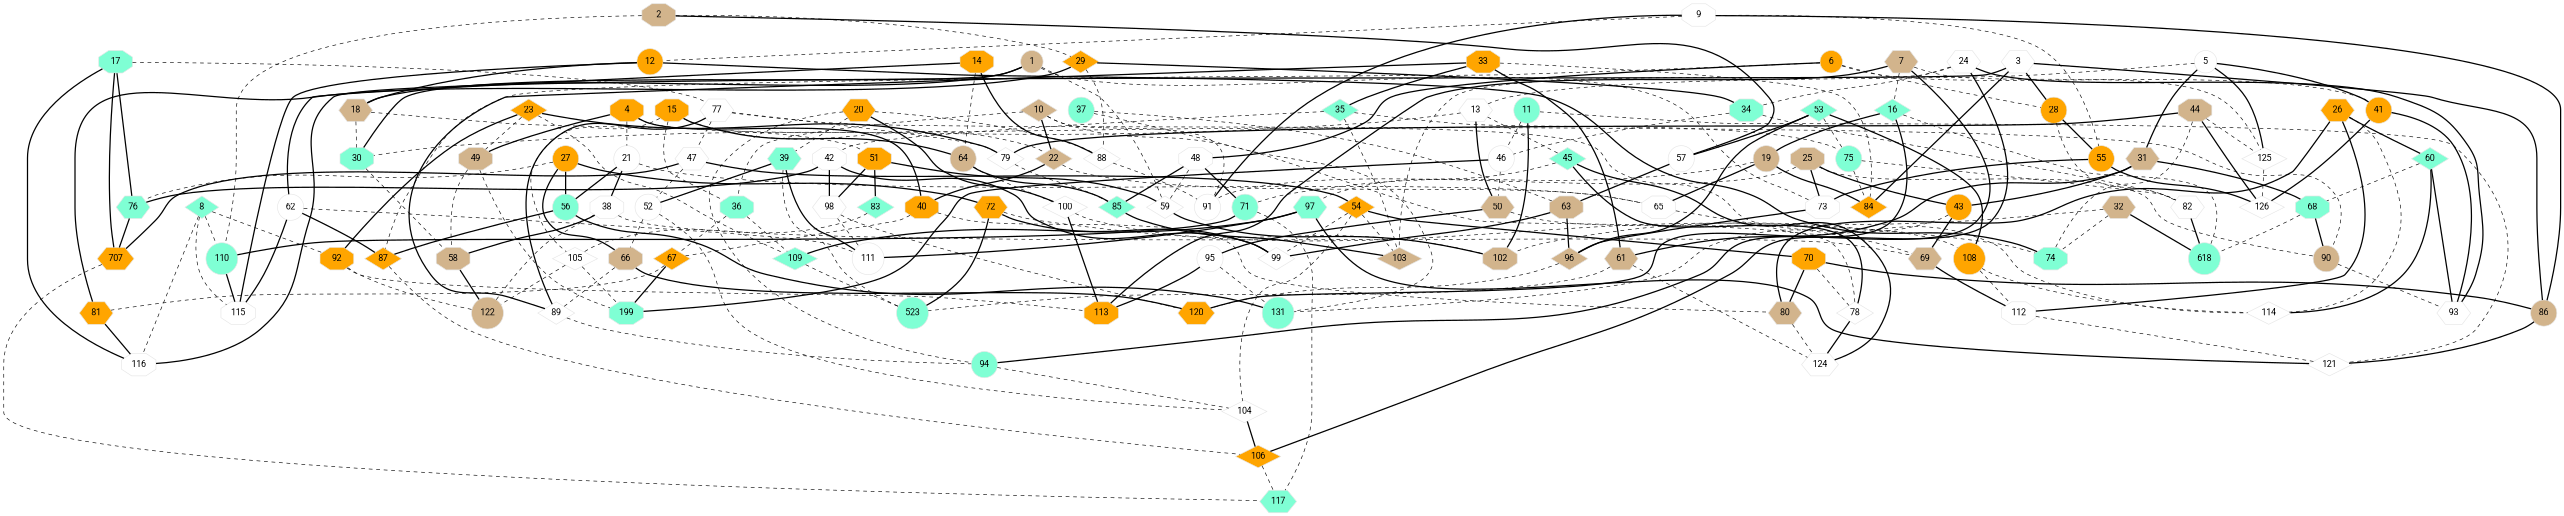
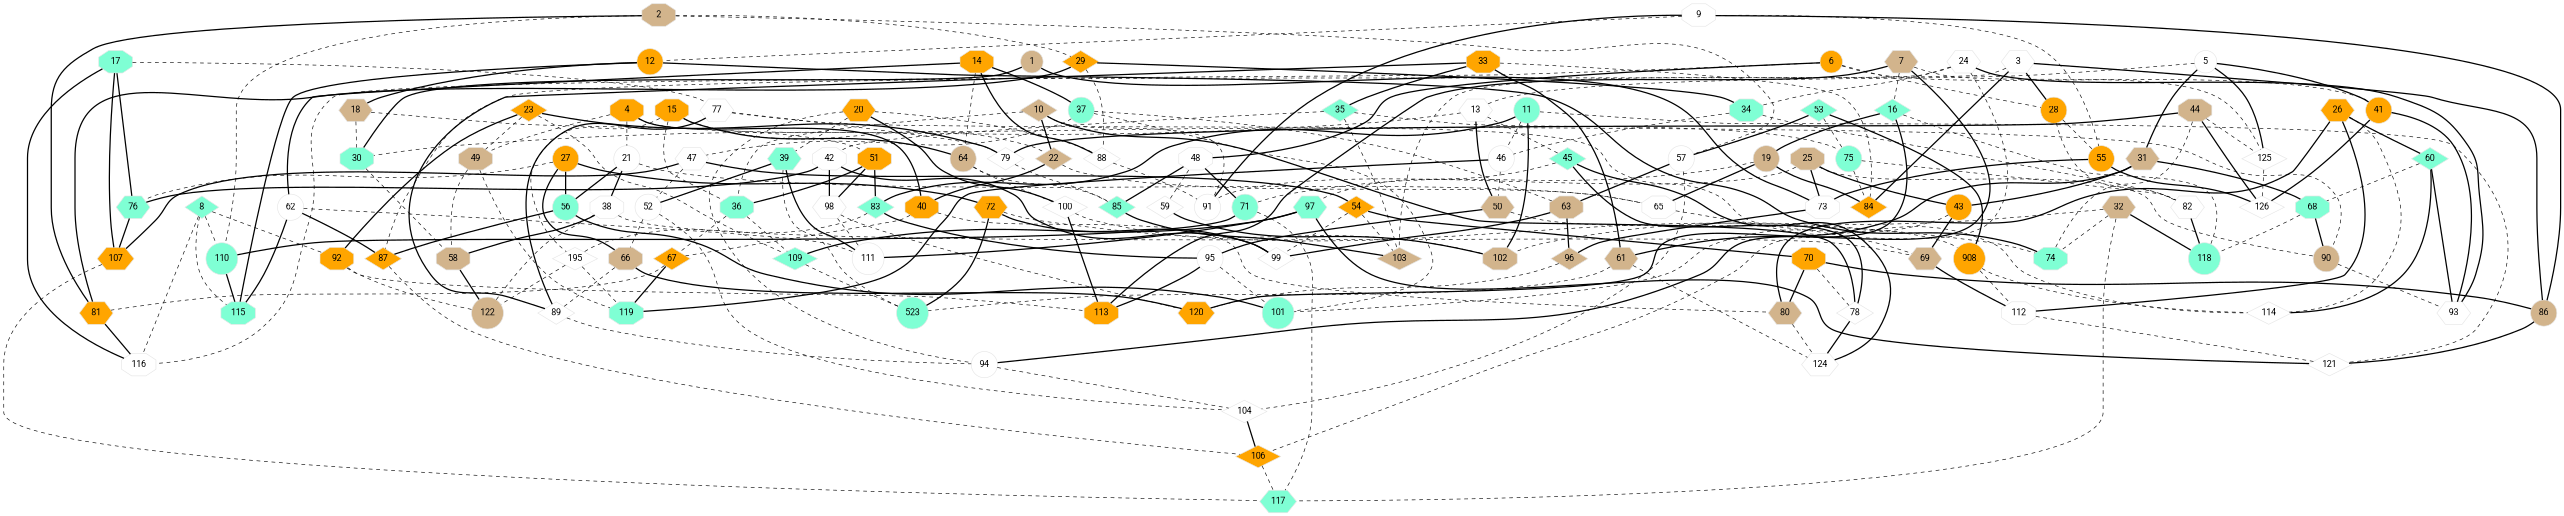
none -> (227, 29)
(1225, 32) -> (1225, 32)
(988, 79) -> (988, 79)
none -> (1032, 83)
(694, 84) -> none
(1261, 84) -> (1261, 84)
(1109, 107) -> none
(549, 131) -> (549, 131)
(2077, 134) -> (2077, 134)
(703, 137) -> (936, 145)
none -> (1180, 144)
(1025, 178) -> (809, 187)
(1023, 183) -> (1041, 184)
(1704, 201) -> none
(1466, 218) -> (1466, 218)
none -> (1015, 245)
(116, 259) -> (116, 259)
(575, 259) -> (575, 259)
(1969, 259) -> (1969, 259)
(2204, 259) -> (2204, 259)
(1704, 288) -> (1704, 288)
(1264, 290) -> (1516, 344)
(238, 313) -> (238, 313)
(626, 313) -> (626, 313)
(1278, 313) -> (1278, 313)
(984, 365) -> (984, 365)
none -> (1804, 483)
